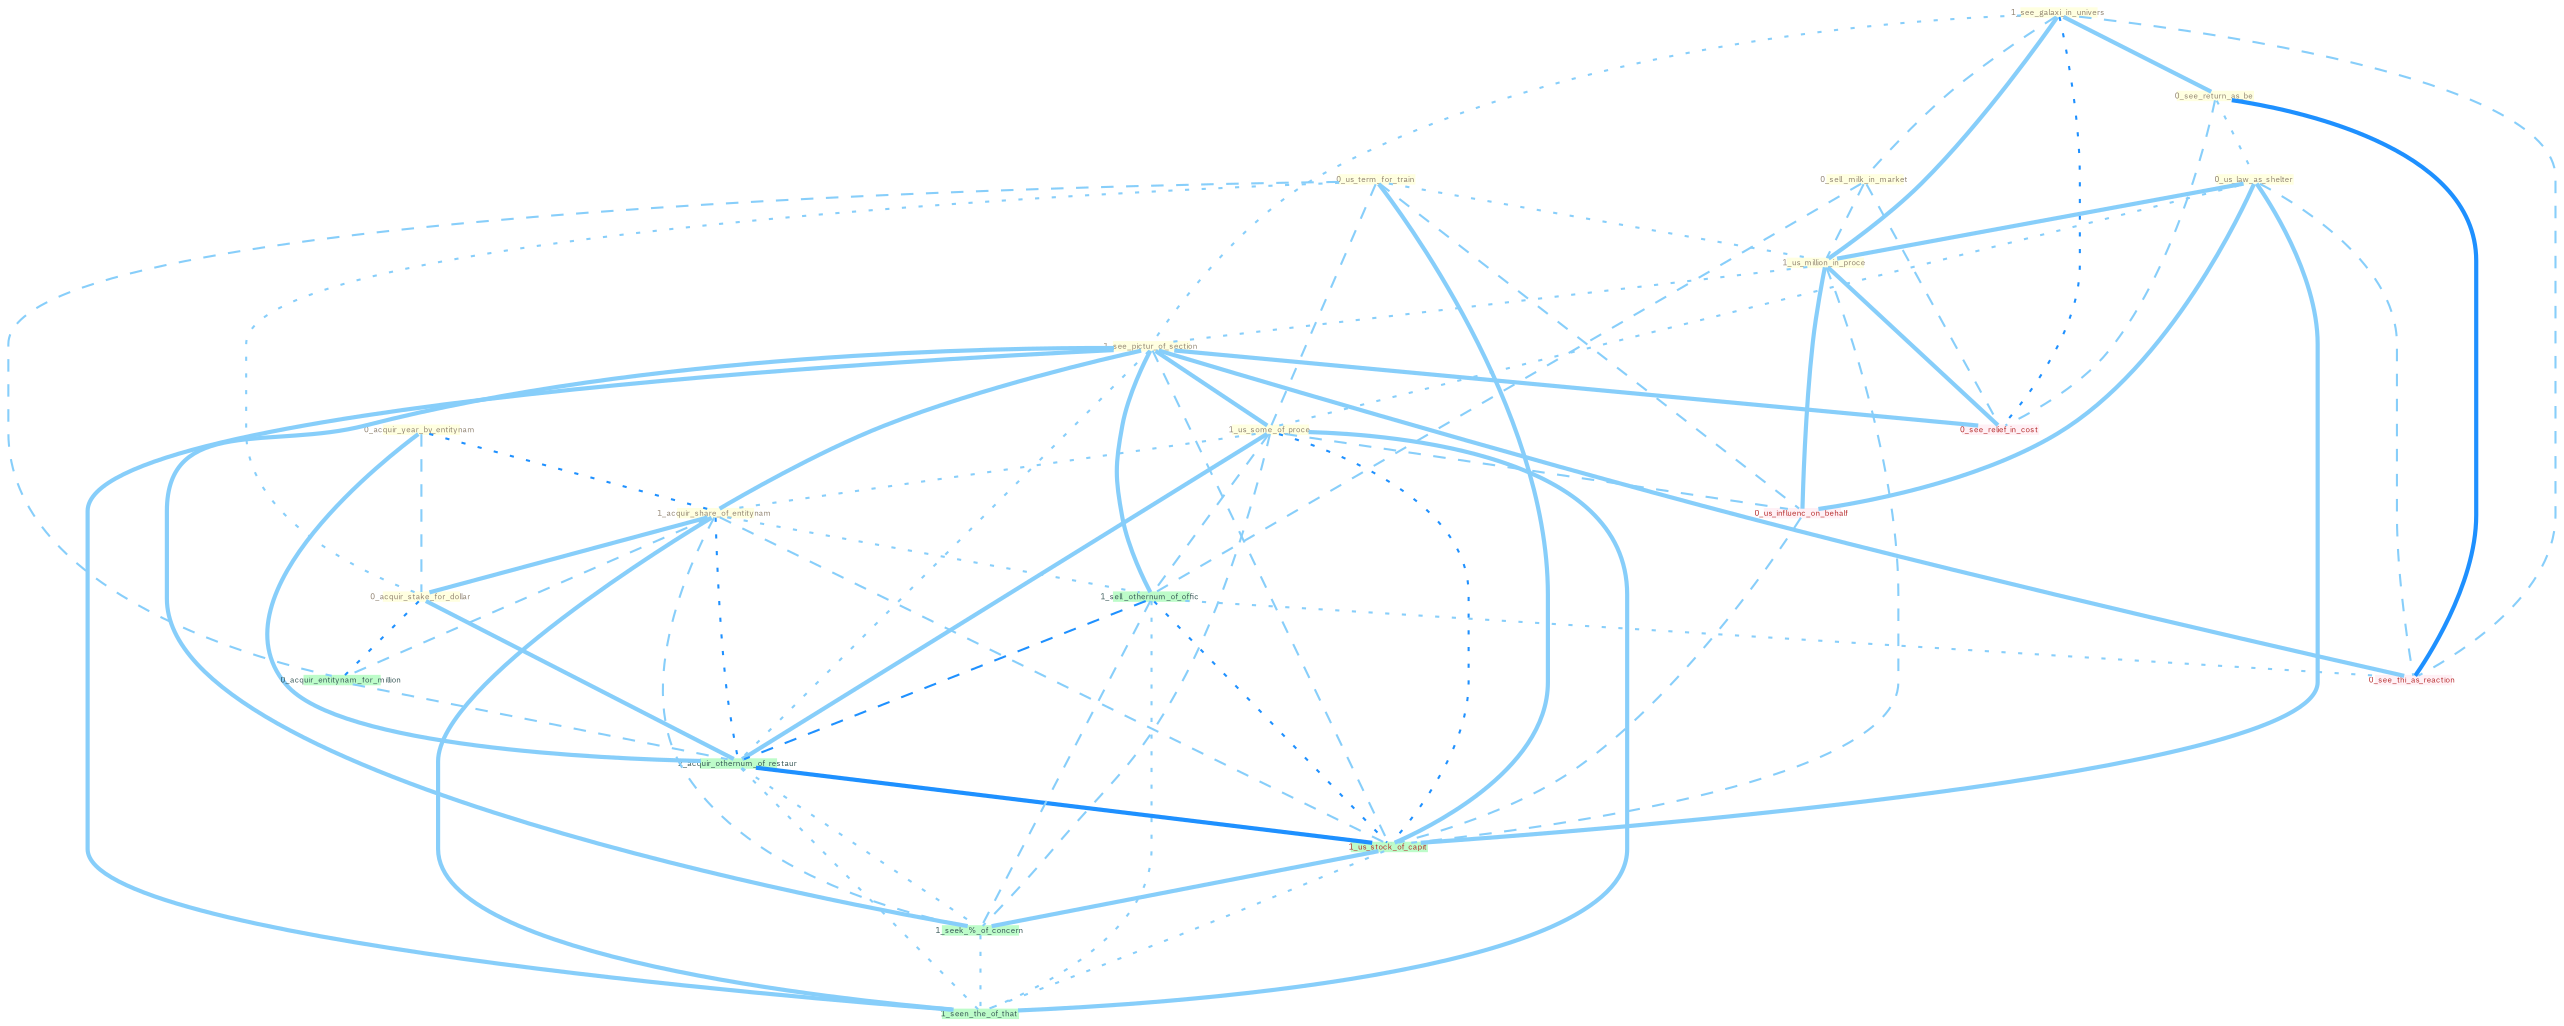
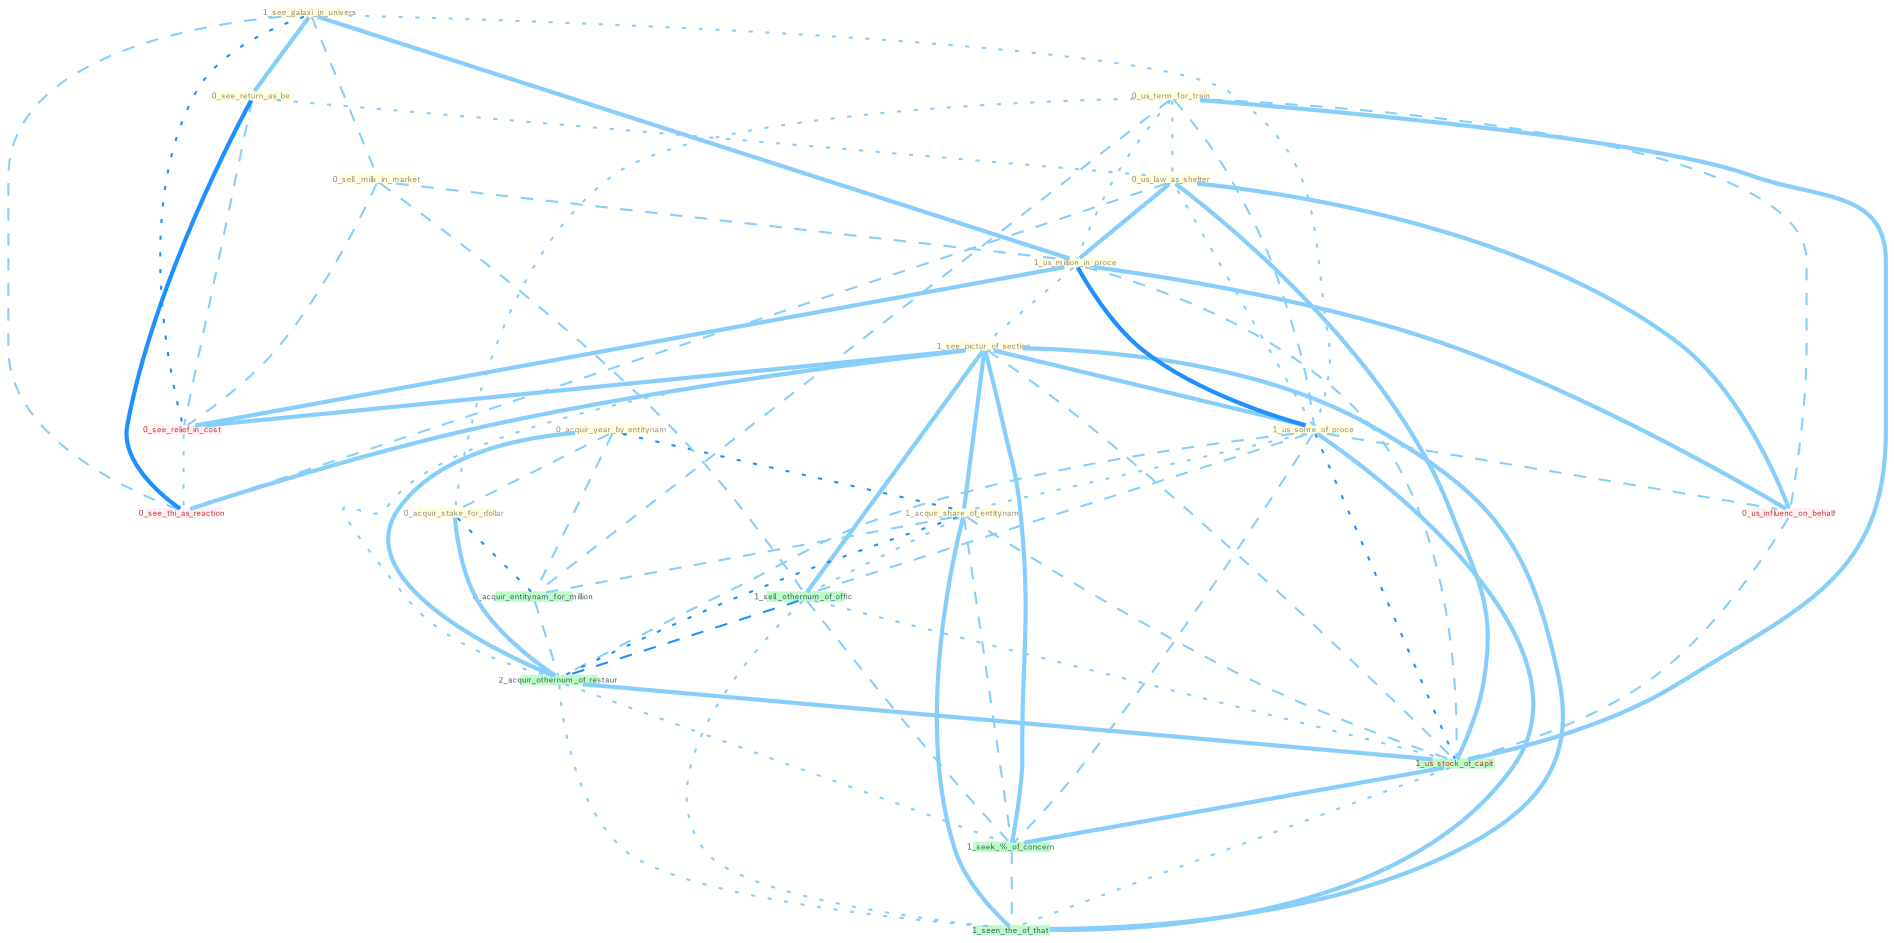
(1547, 87) -> (974, 47)
none -> (1172, 138)
none -> (1186, 378)
none -> (574, 513)
(569, 555) -> none
(1005, 597) -> (894, 514)
(1783, 638) -> (184, 471)
(1271, 722) -> (1131, 680)
(1064, 805) -> (1008, 722)
(980, 972) -> (1012, 889)
